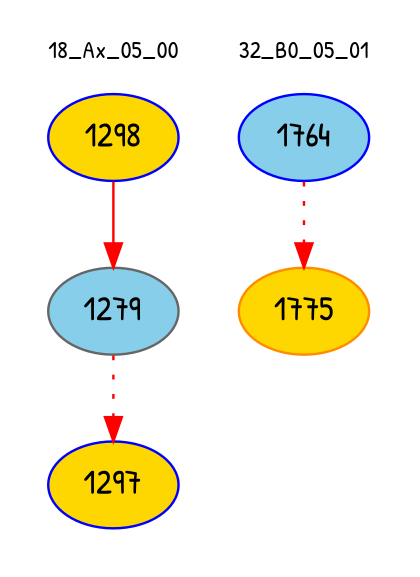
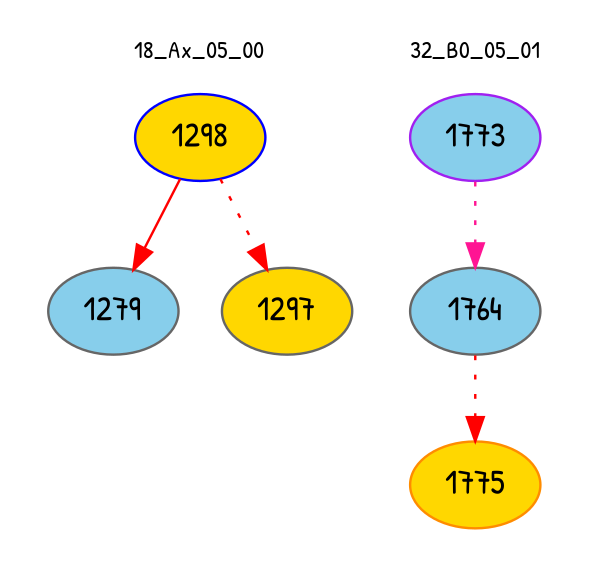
(304, 138) -> (475, 311)
none -> (475, 138)
(113, 386) -> (238, 214)
(113, 485) -> (287, 311)
